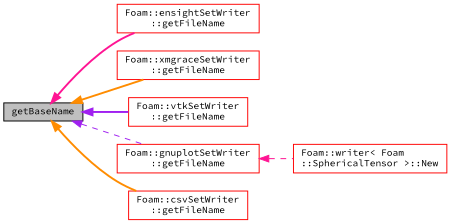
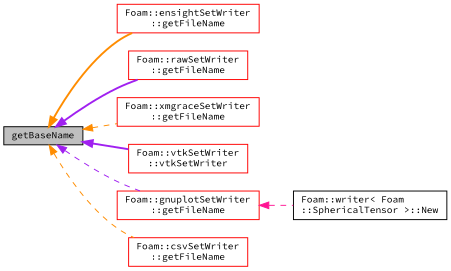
(93, 60) -> (87, 70)
none -> (188, 65)
(112, 90) -> (105, 126)
(188, 112) -> (188, 159)
(370, 159) -> (370, 205)
(94, 164) -> (88, 201)
